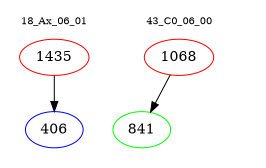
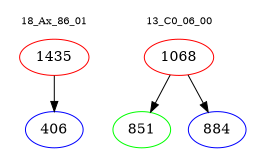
(54, 22) -> (54, 22)
(179, 22) -> (179, 22)
(142, 130) -> (142, 130)
none -> (217, 130)
